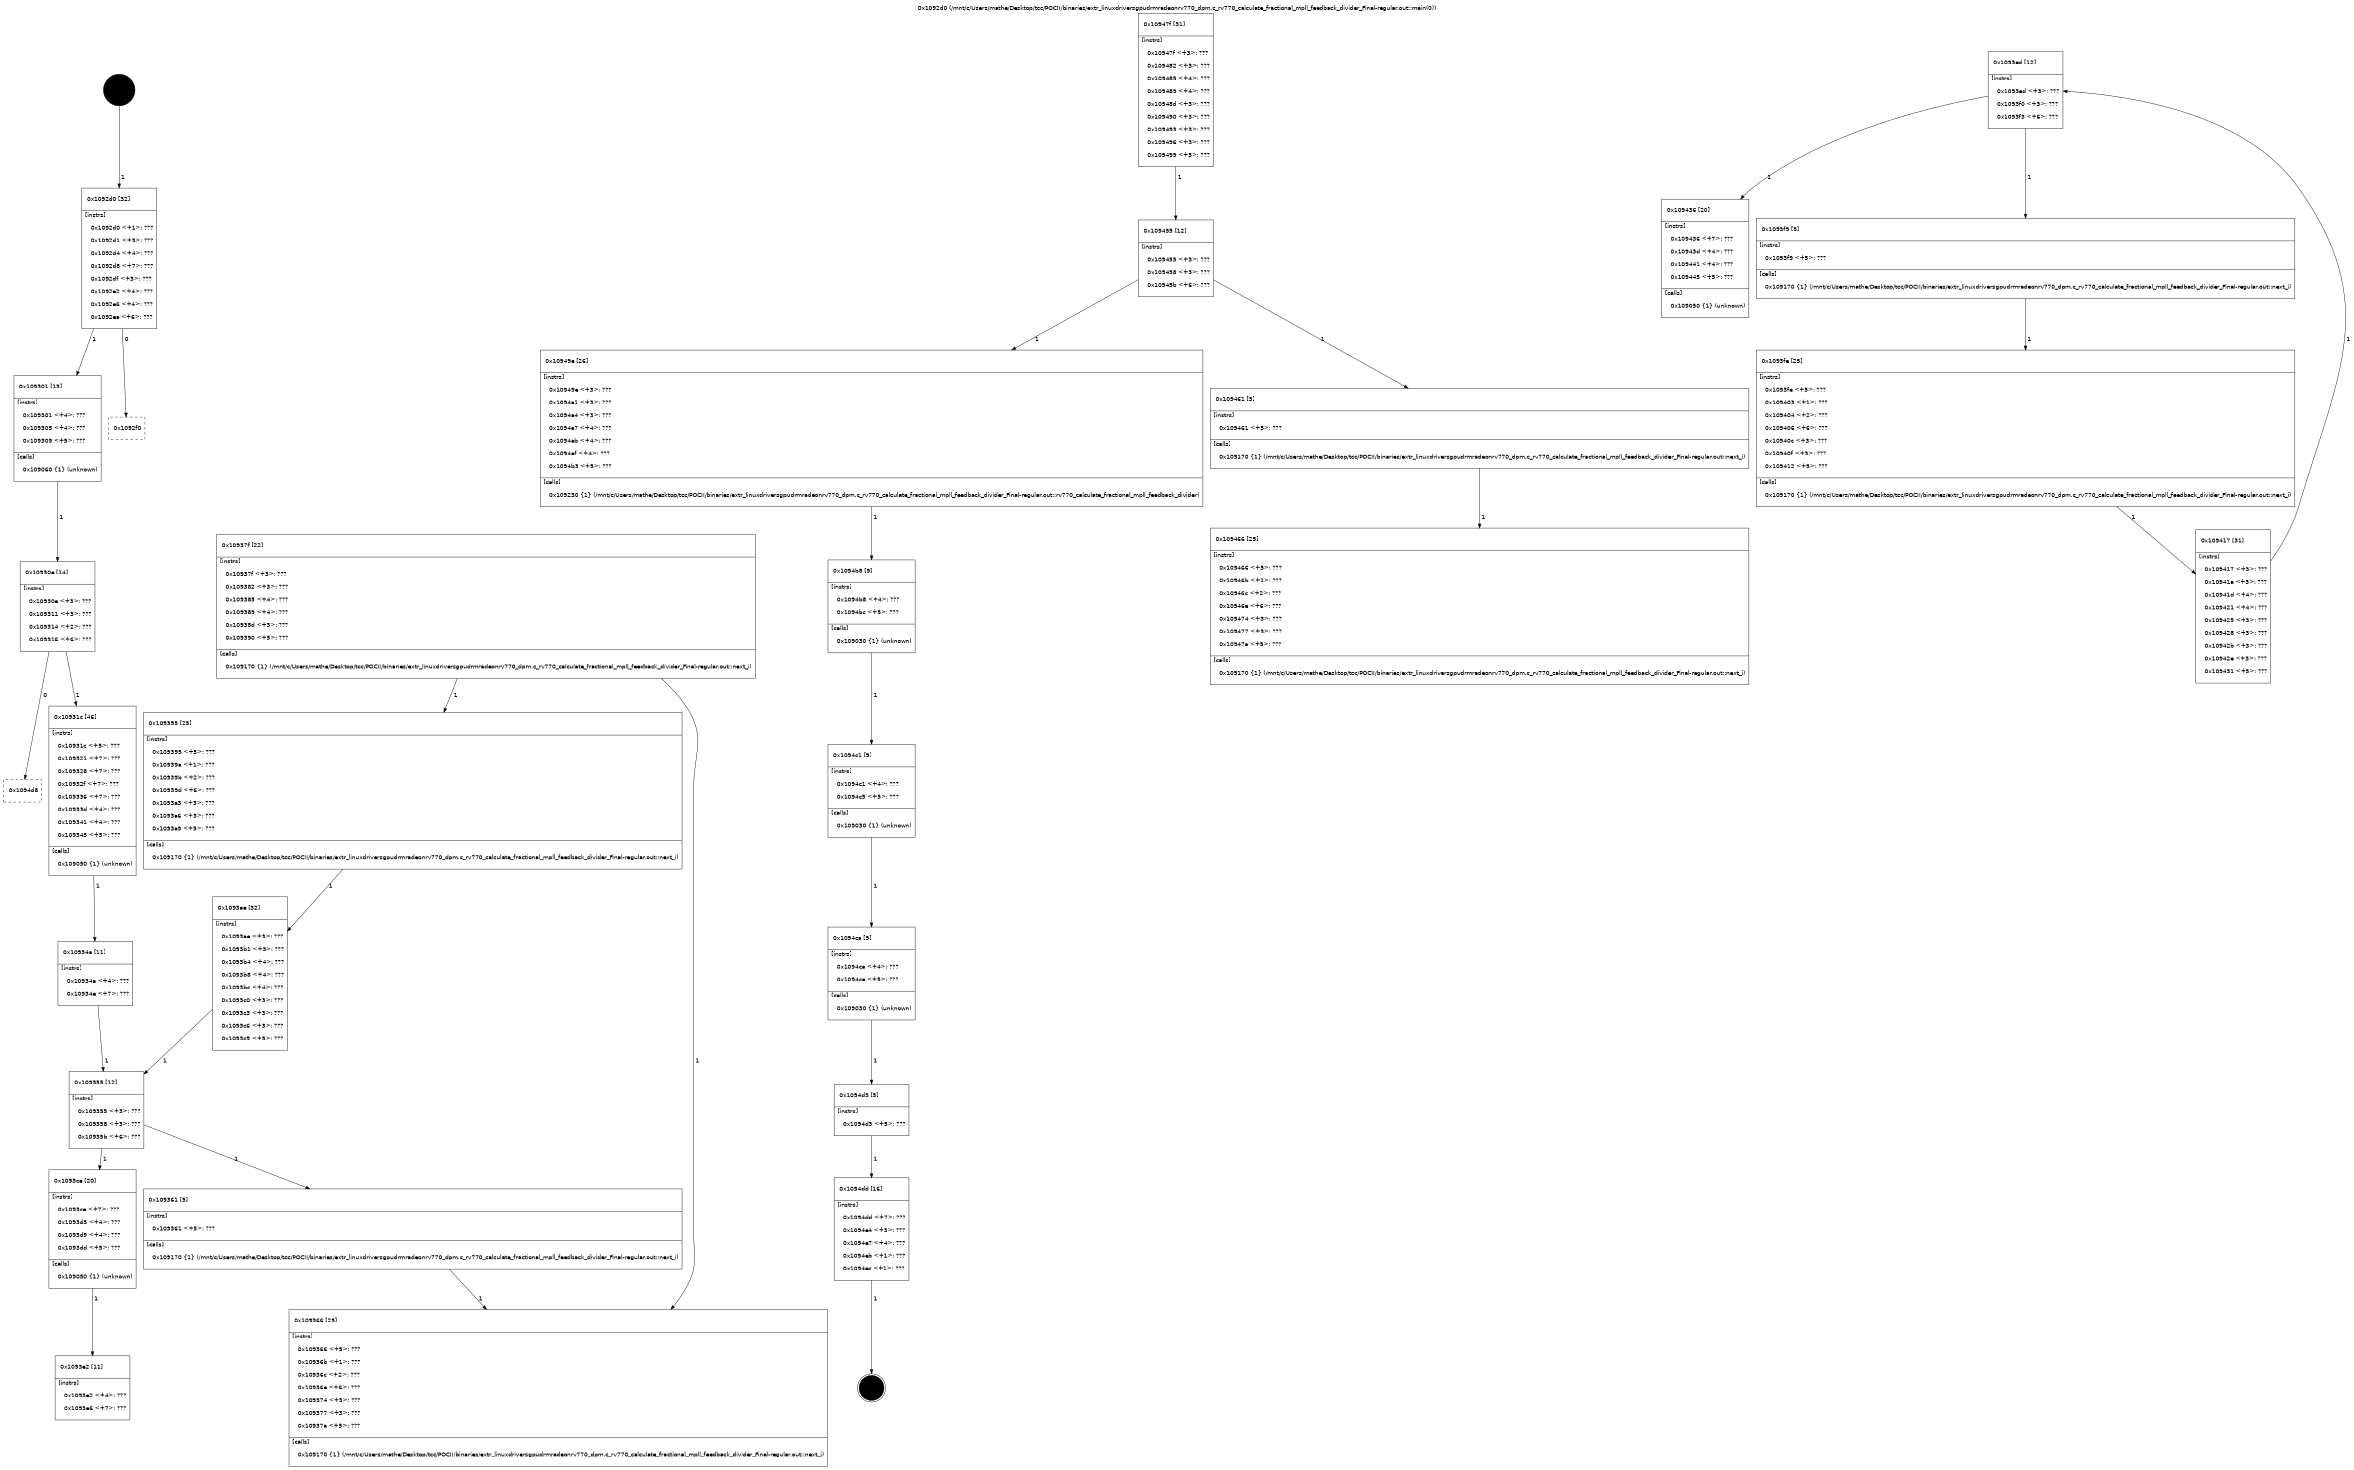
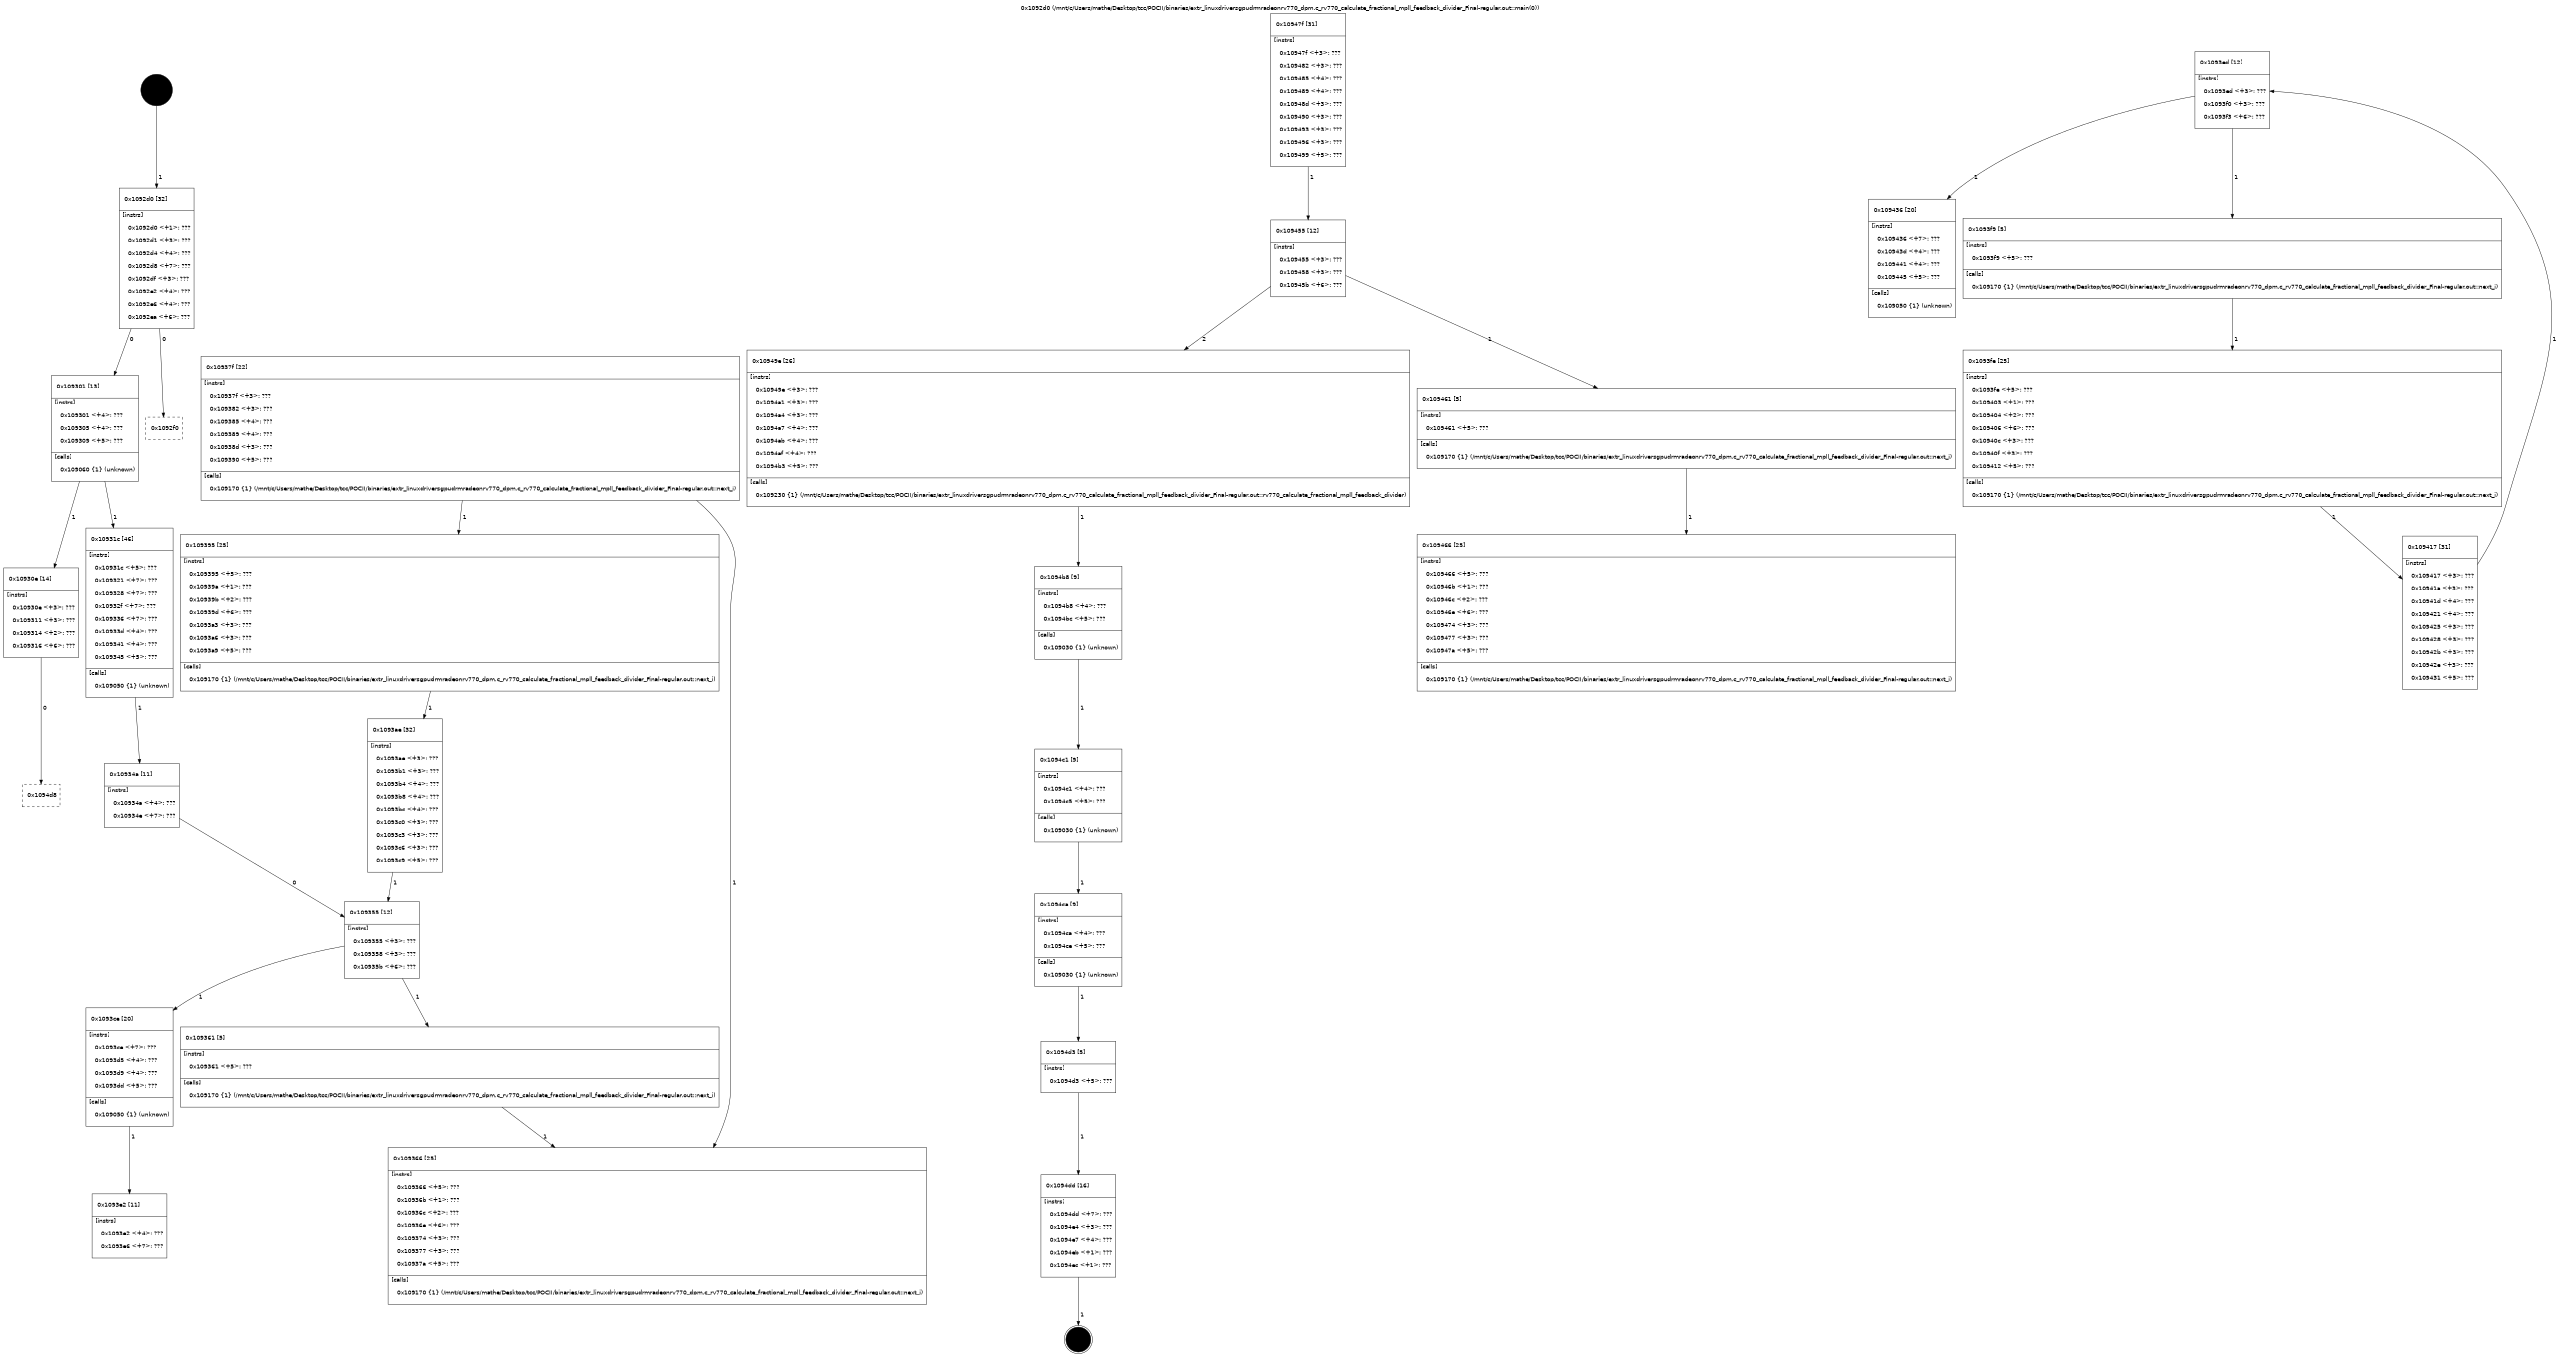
(93, 339) -> (131, 339)
(1036, 339) -> (1203, 339)
(71, 677) -> (109, 503)
(106, 1061) -> (294, 883)
